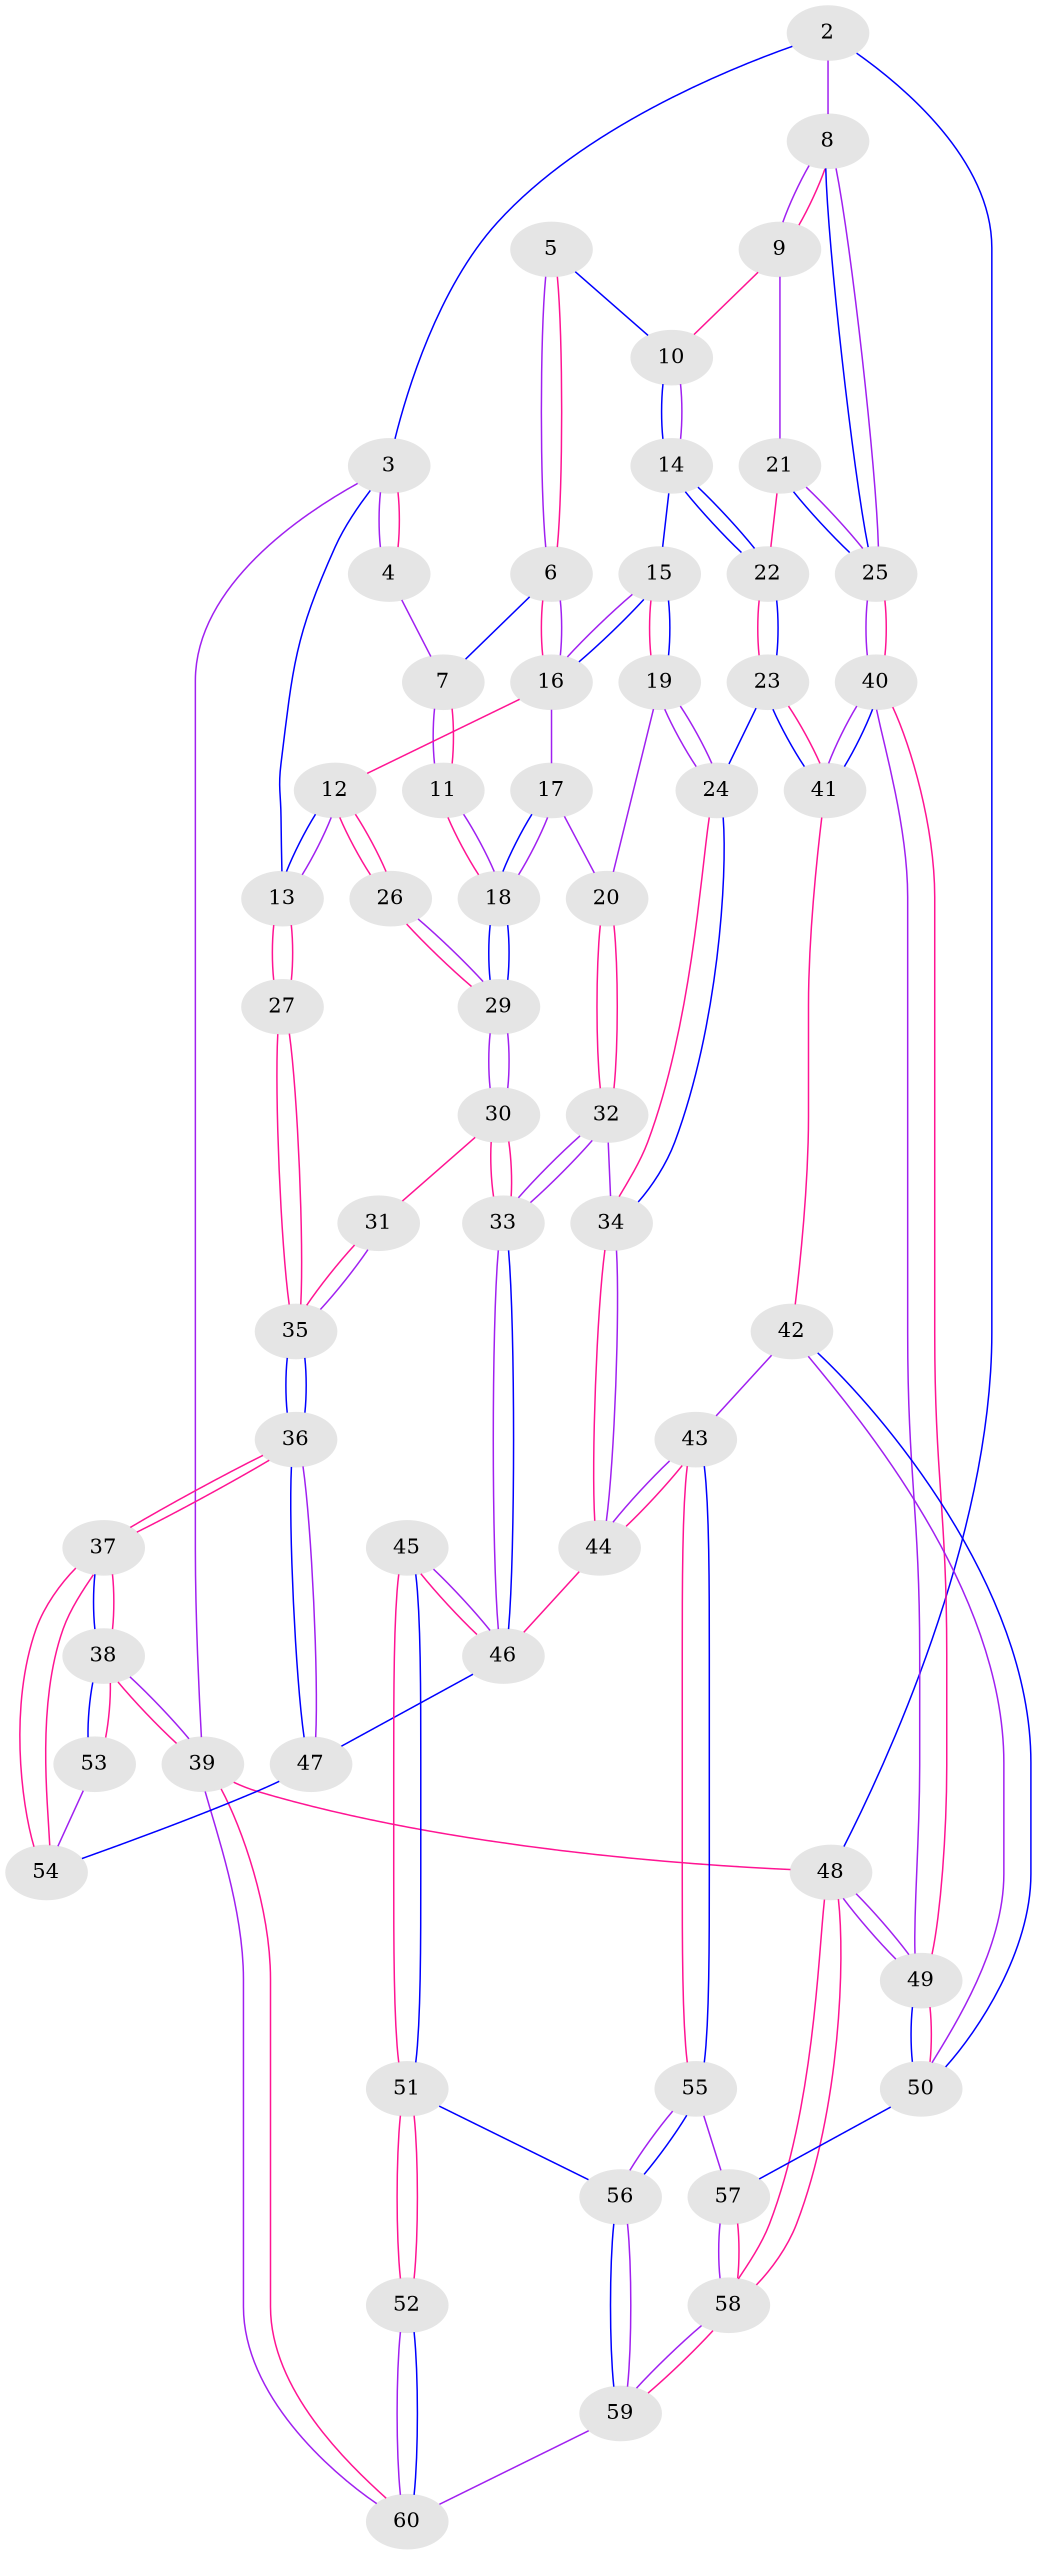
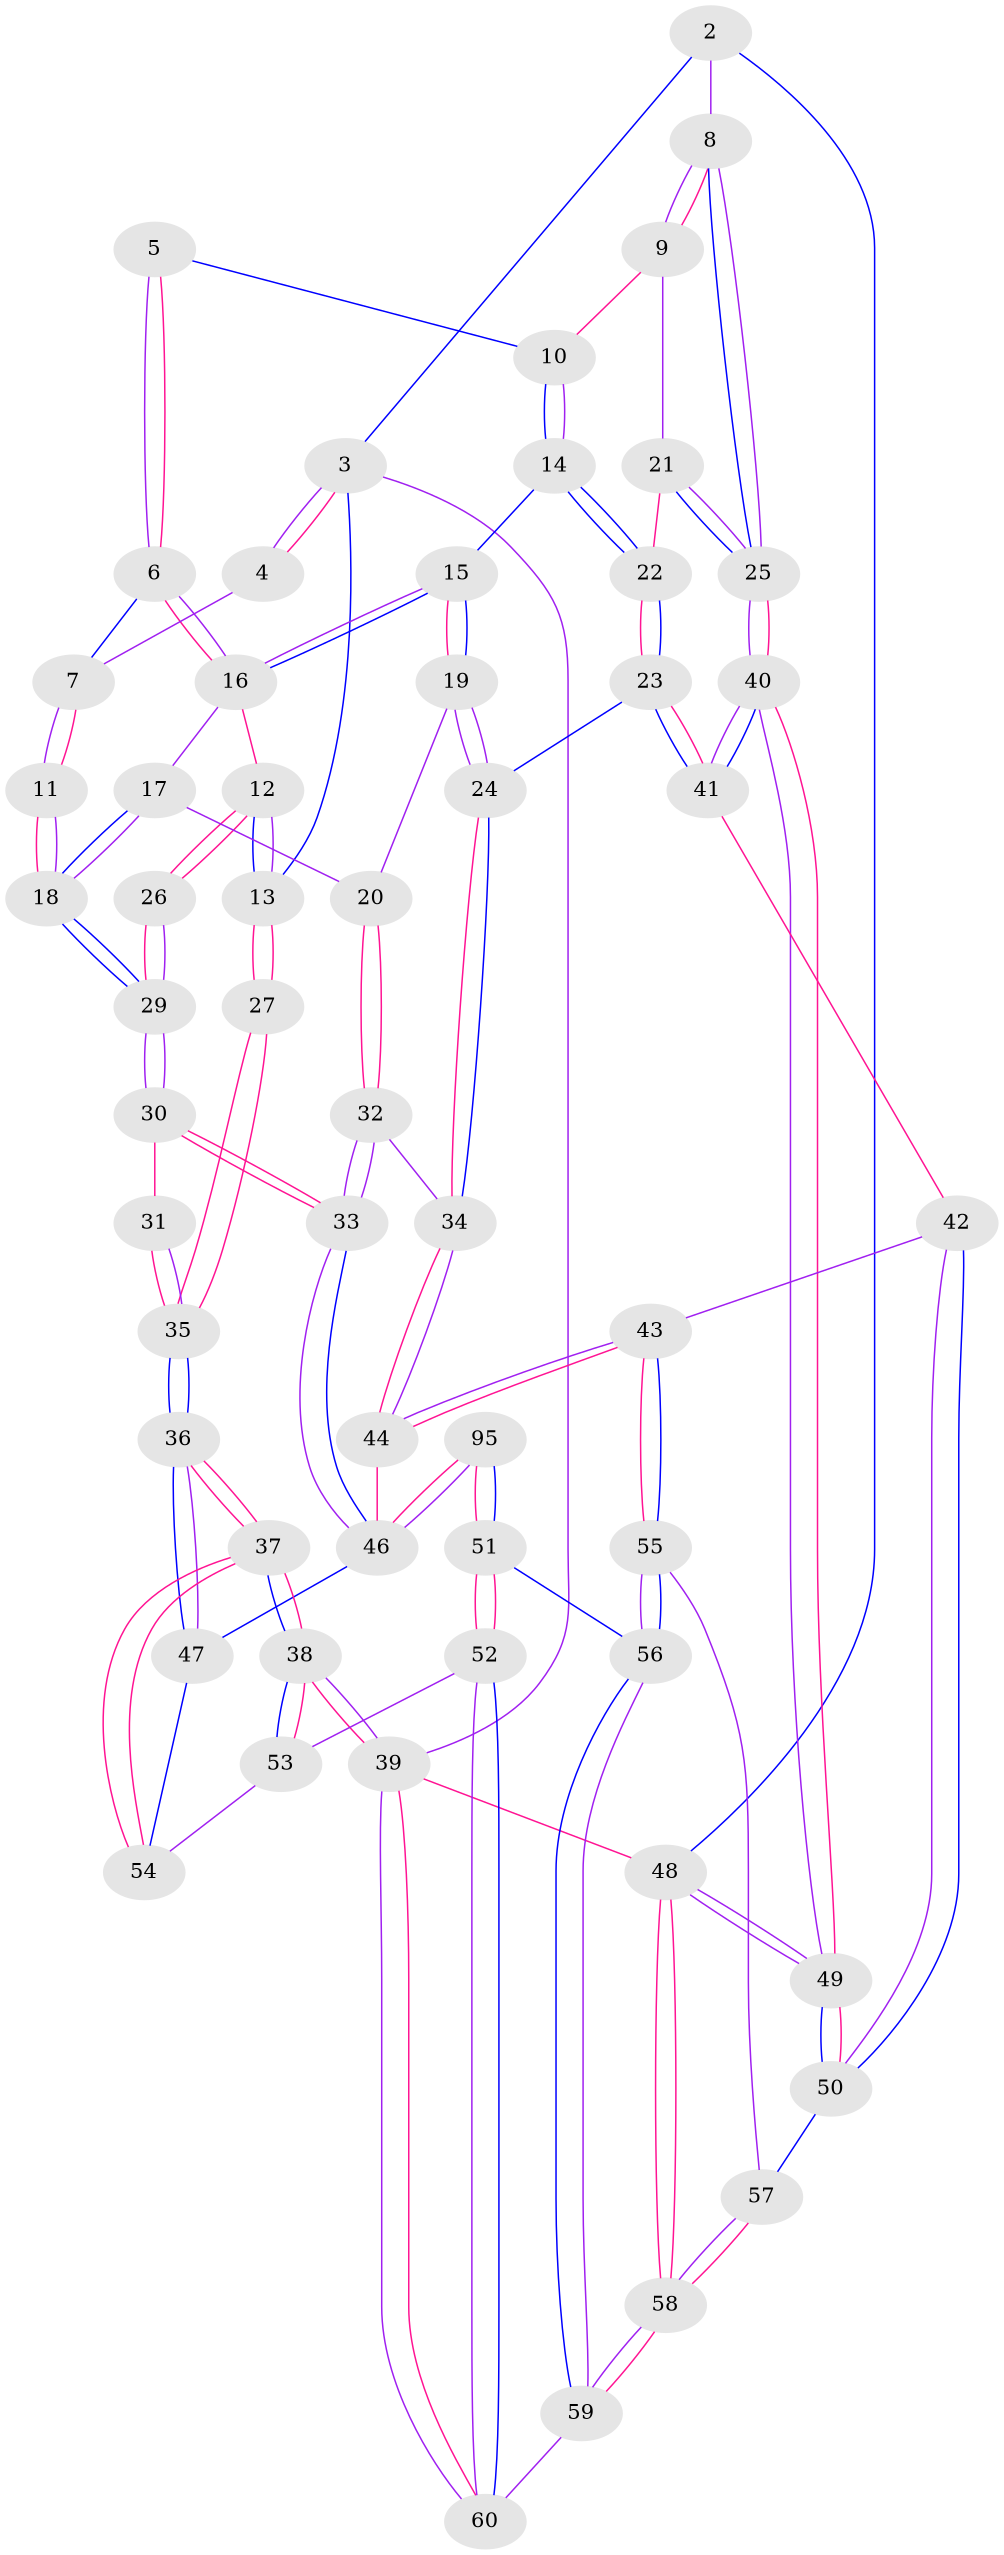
(407, 1548) -> (485, 1440)
none -> (383, 1710)
